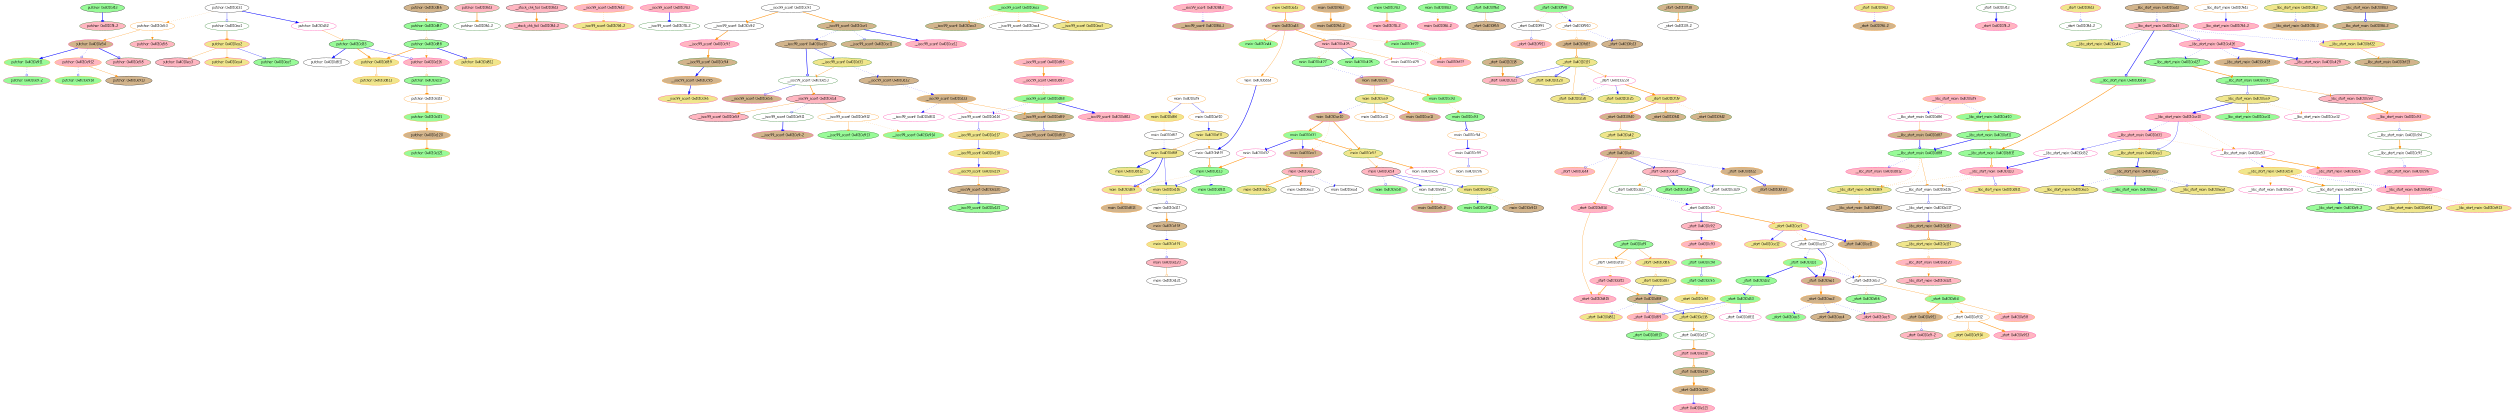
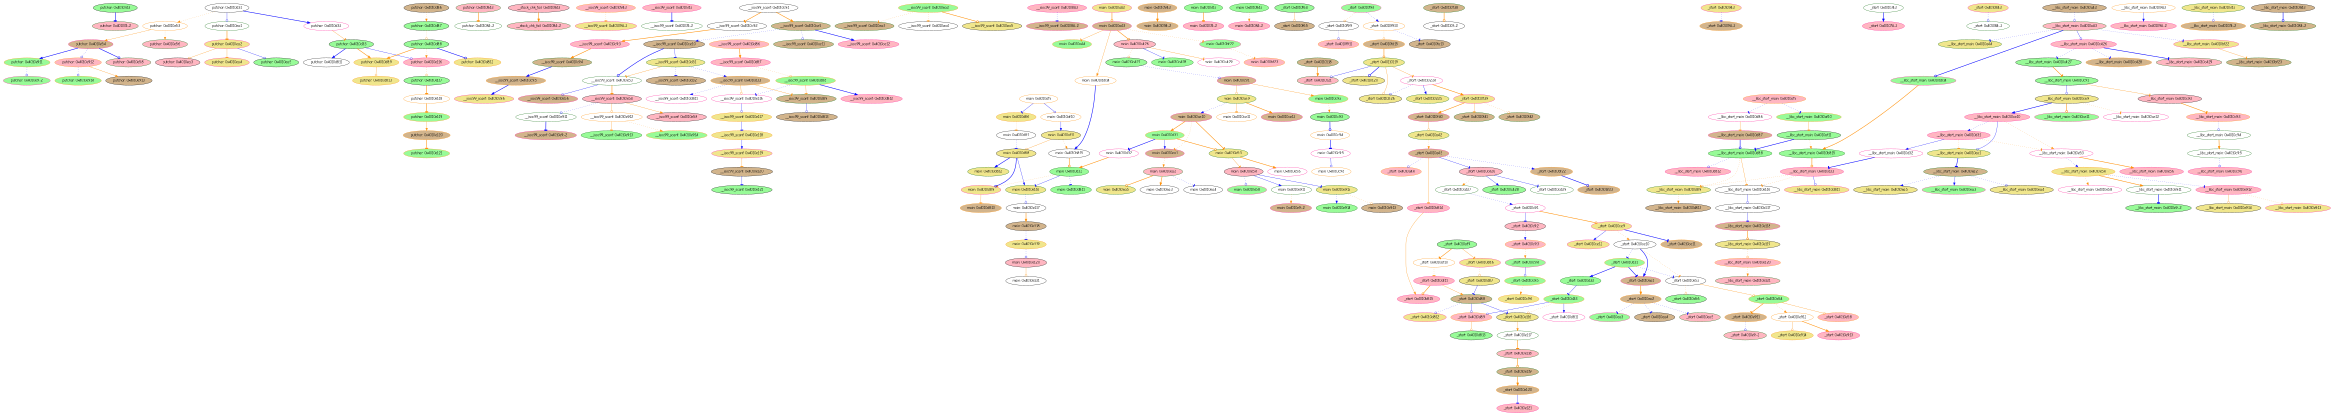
(916, 89) -> (707, 71)
